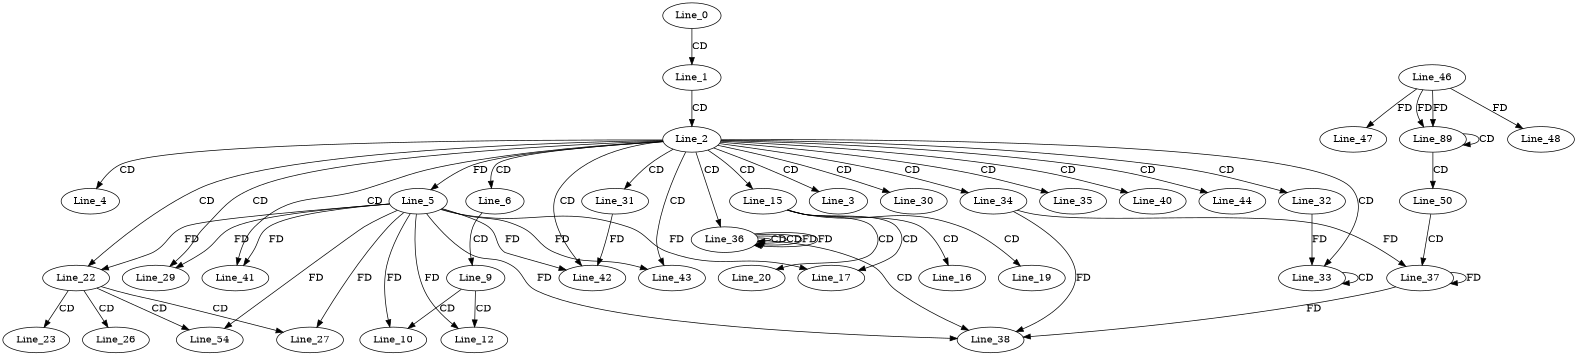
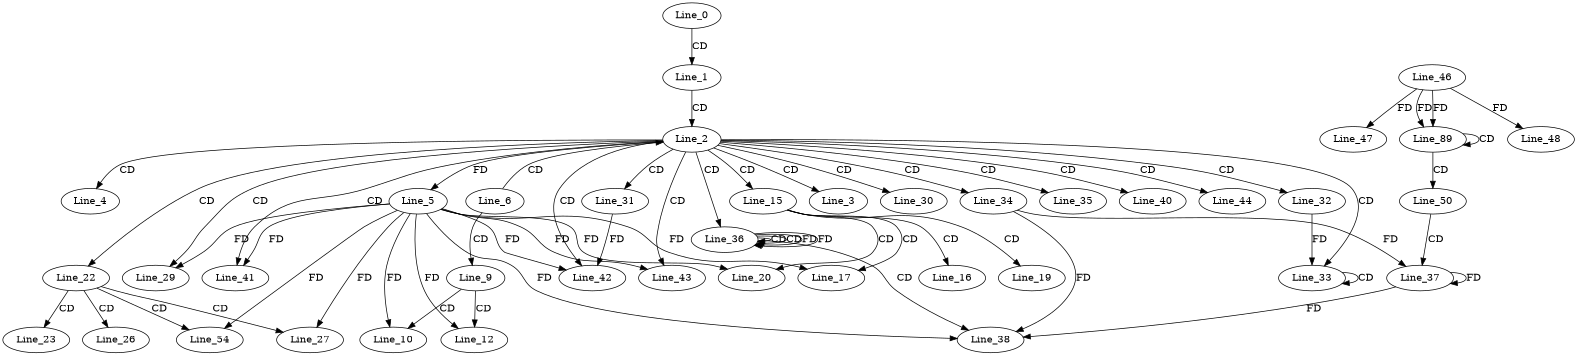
(570, 149) -> (566, 154)
(243, 217) -> (578, 243)
